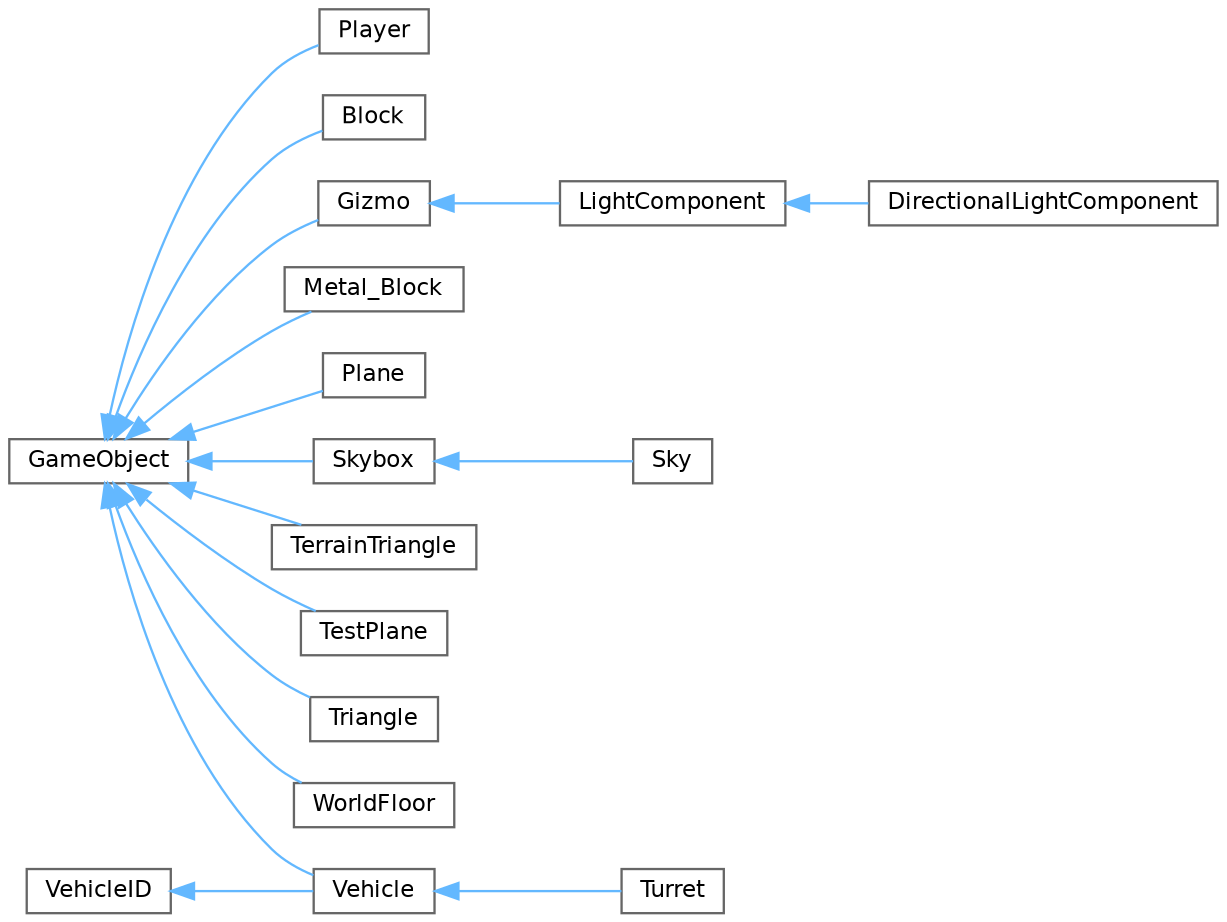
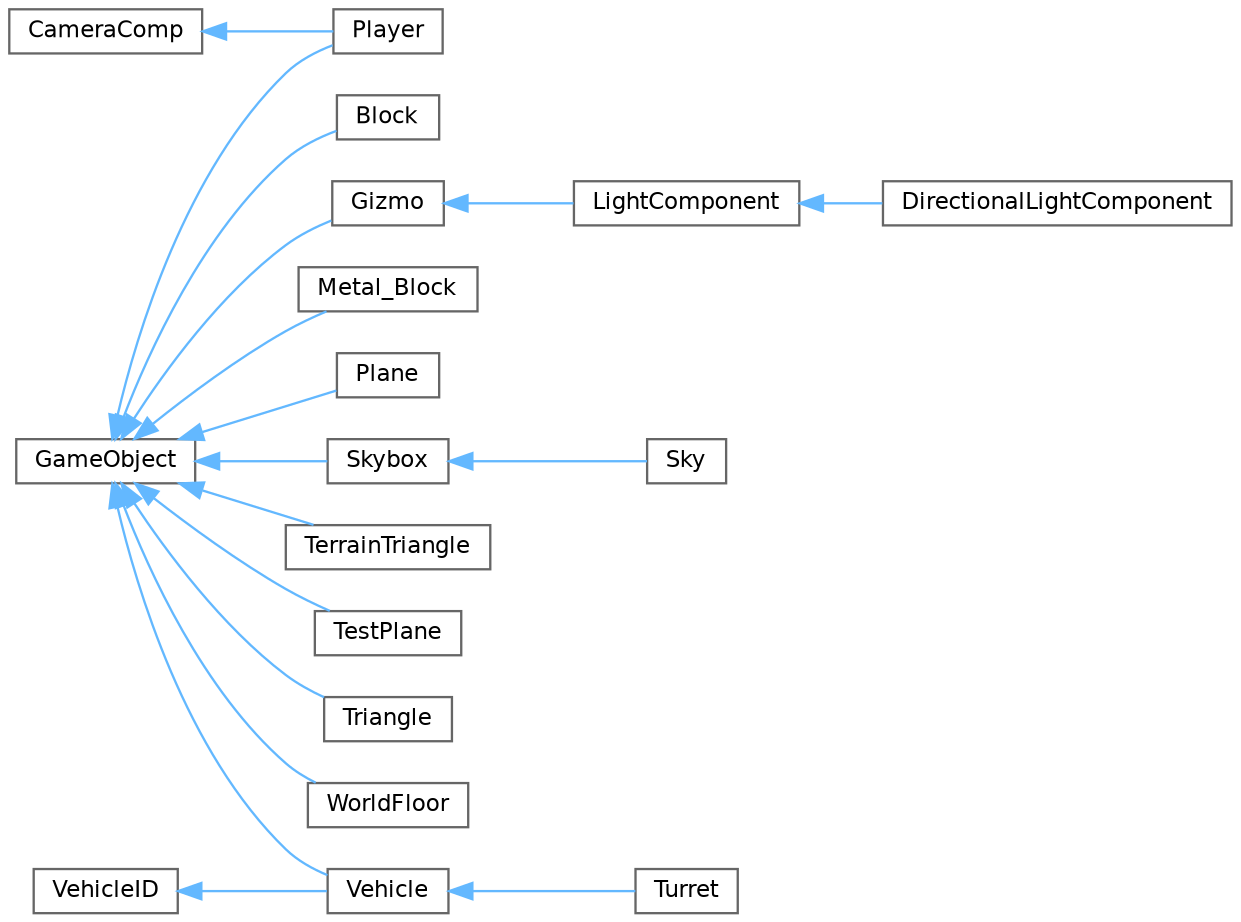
none -> (106, 31)
